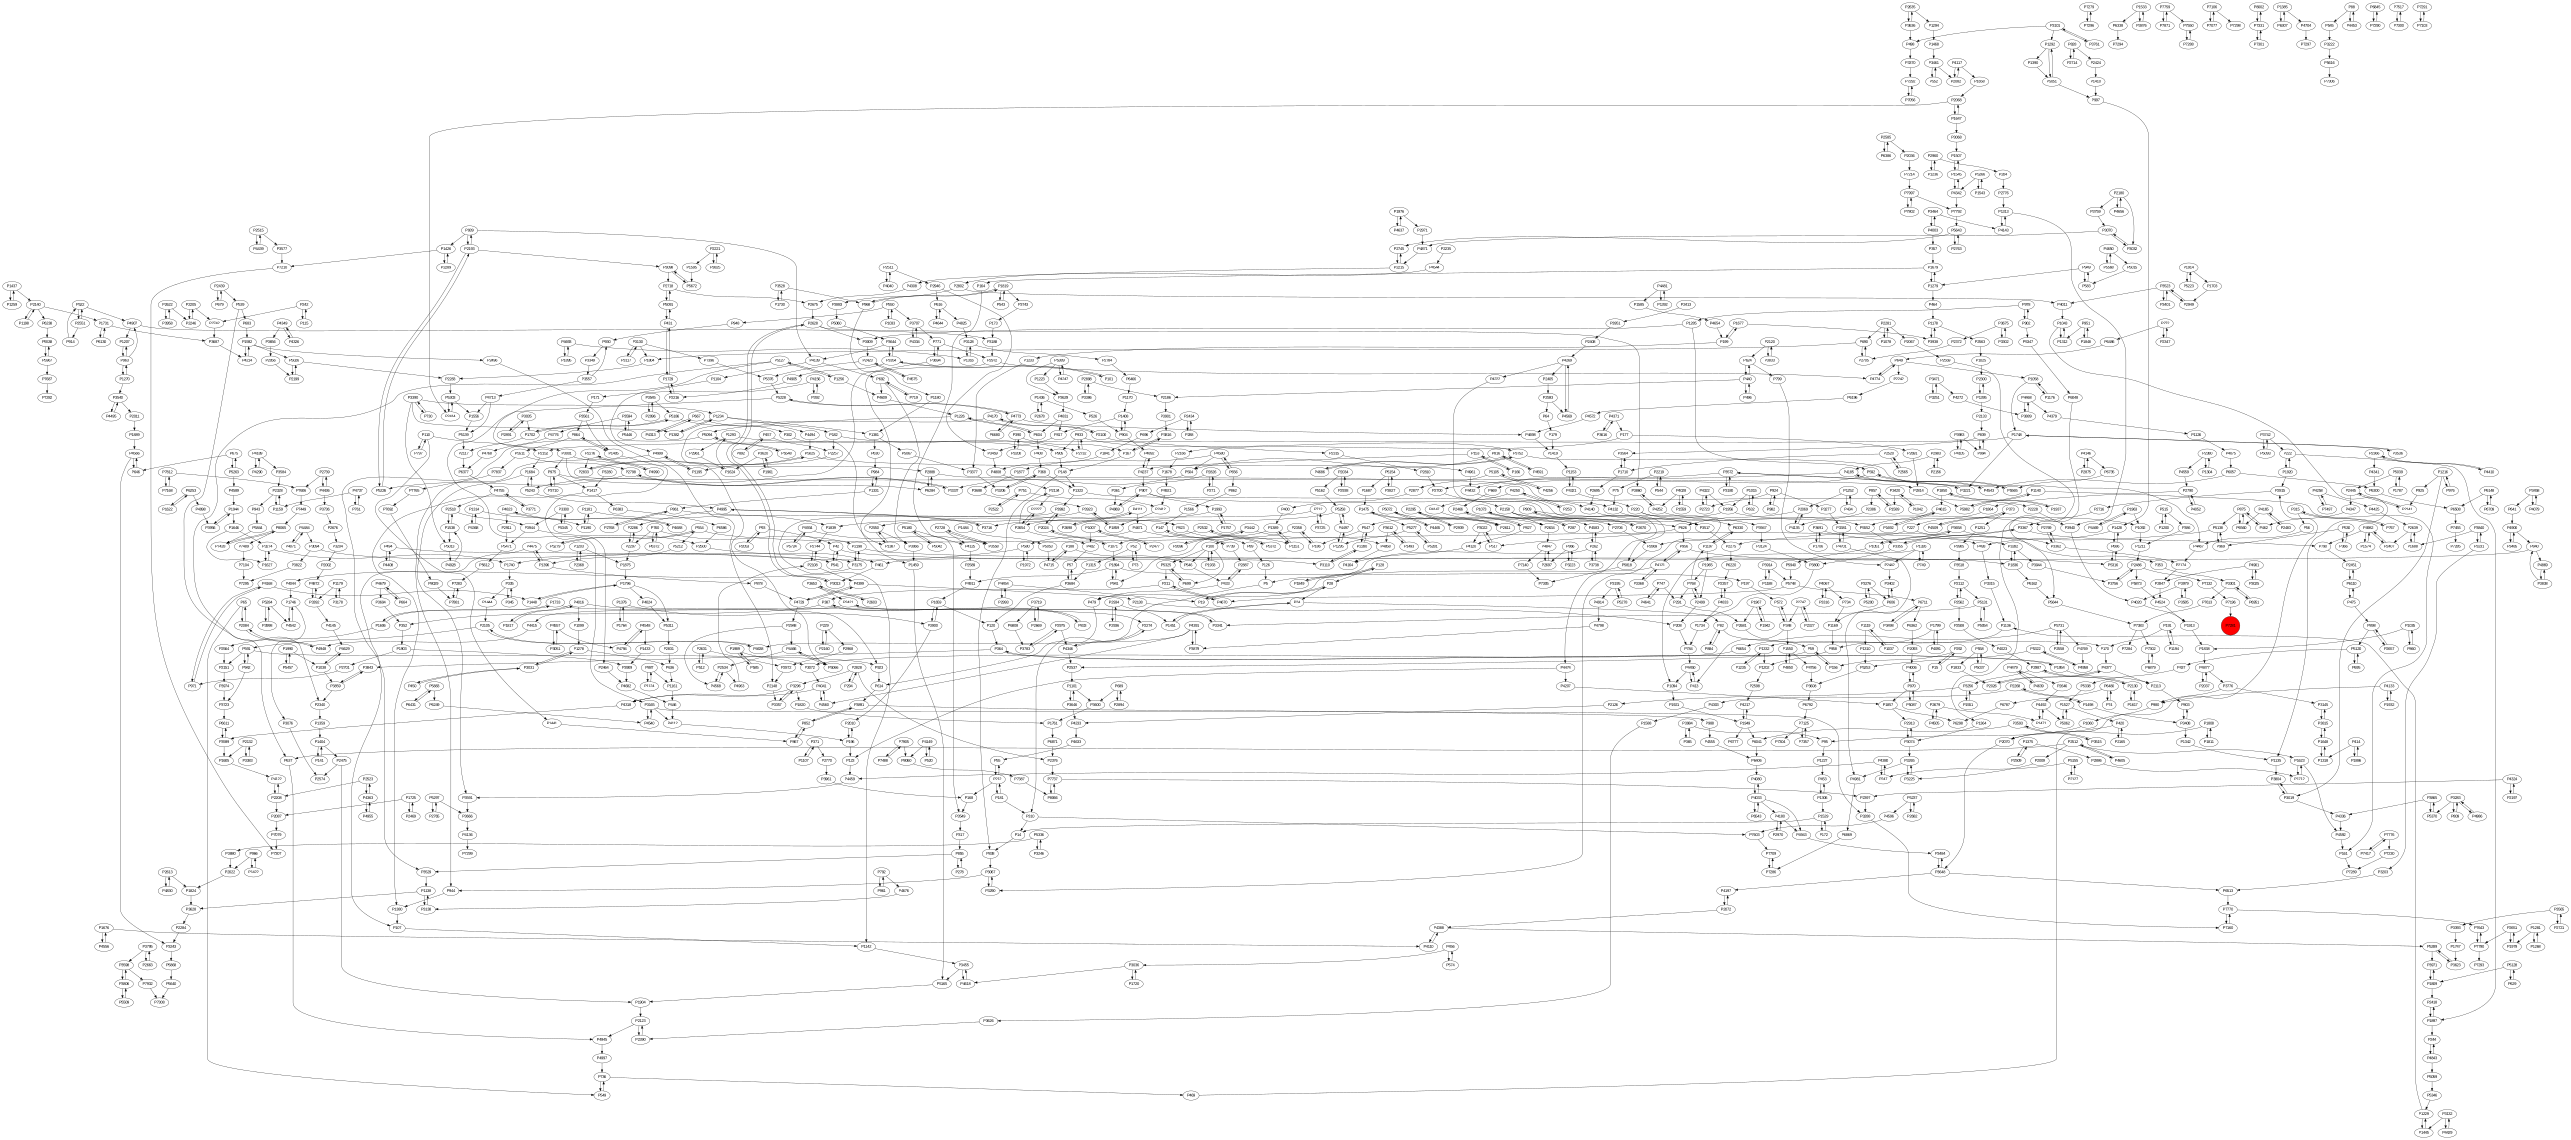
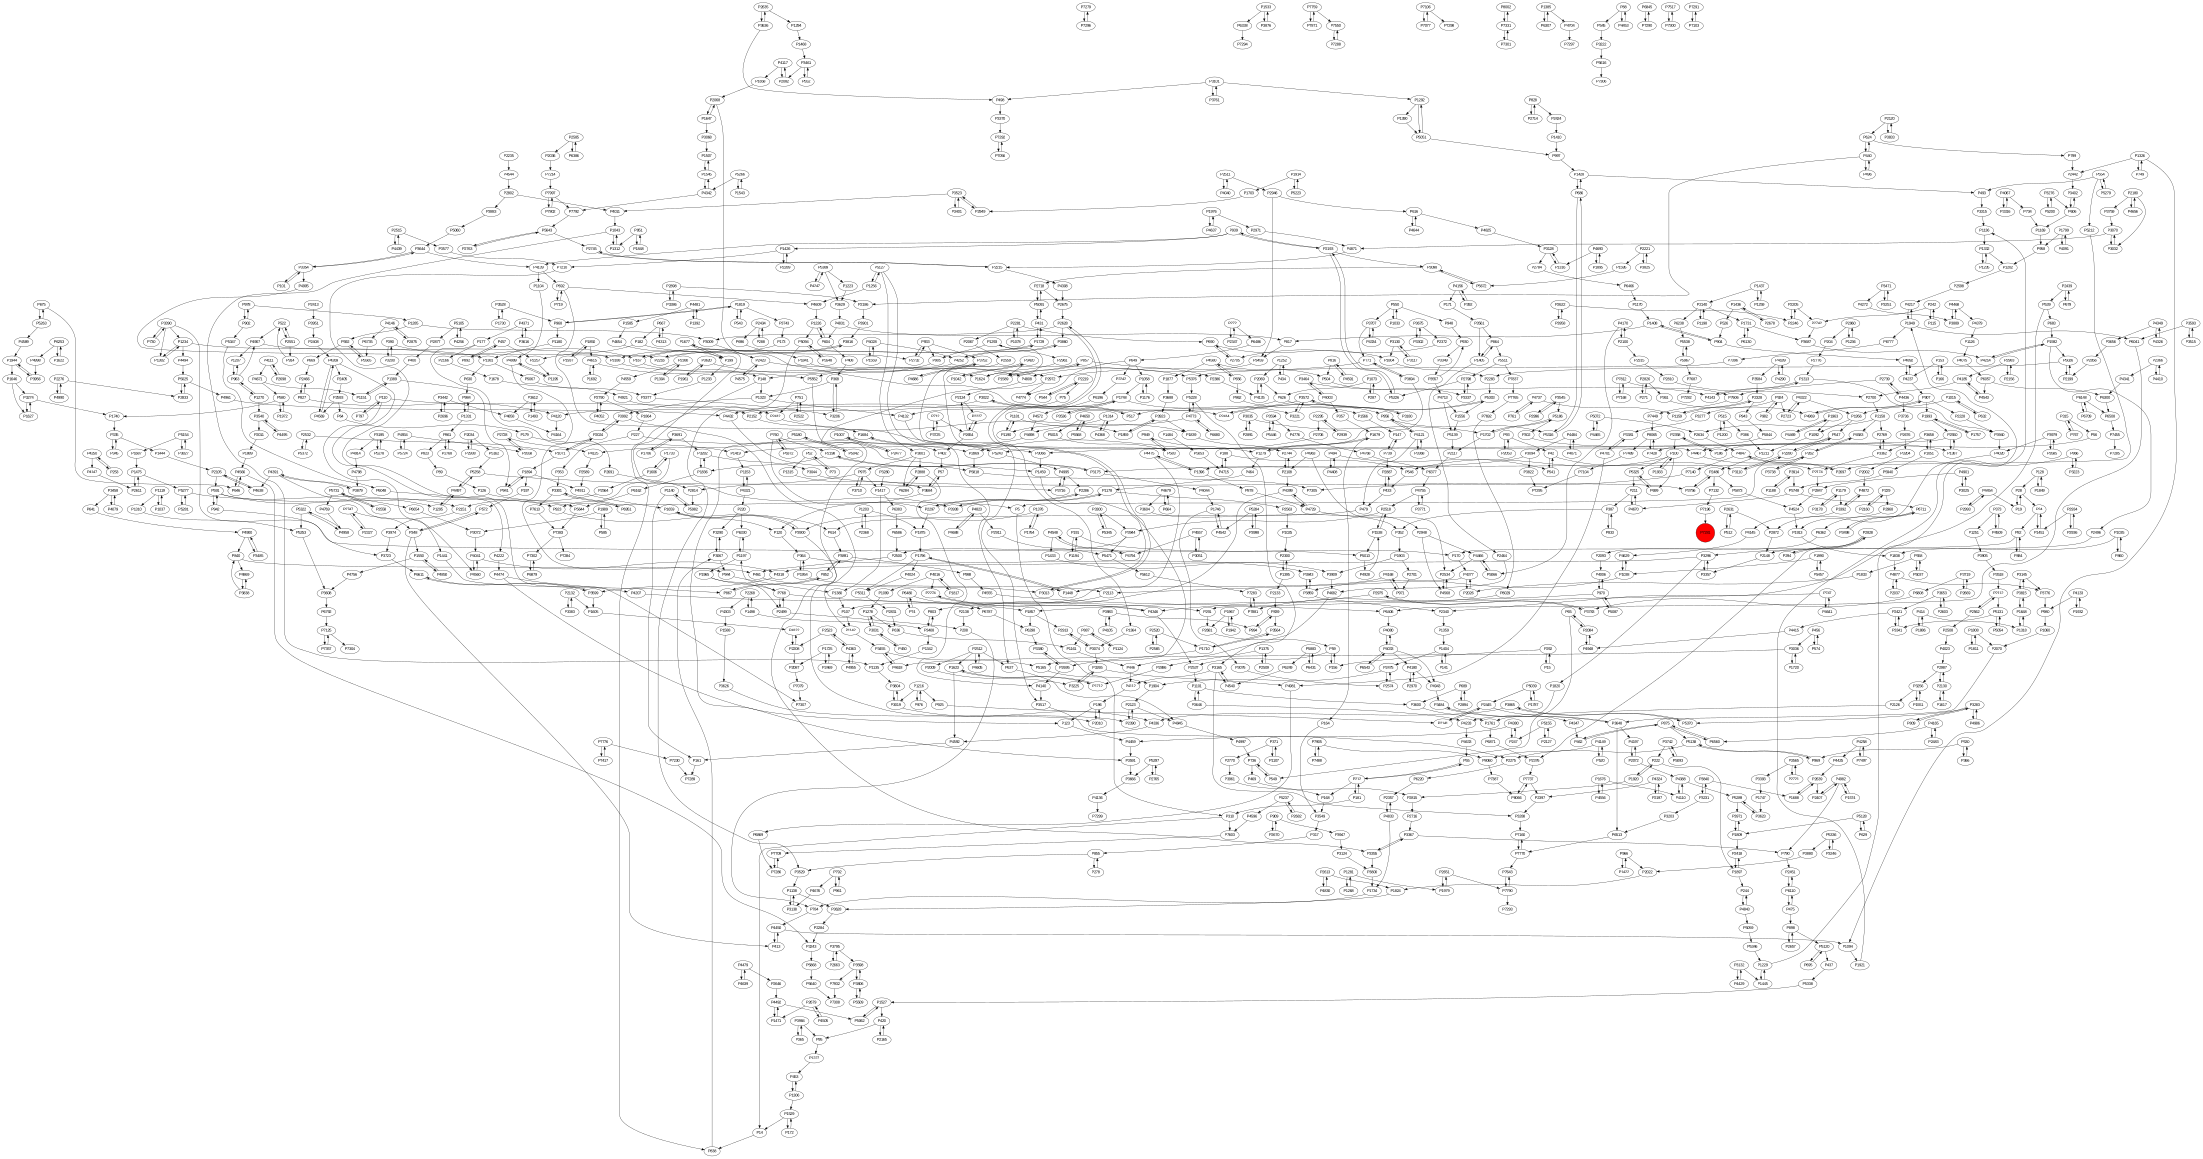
(679, 353) -> (1812, 352)
(1887, 371) -> none
none -> (1038, 649)
(730, 676) -> (1401, 517)
none -> (1390, 678)
(2274, 695) -> (2032, 583)
